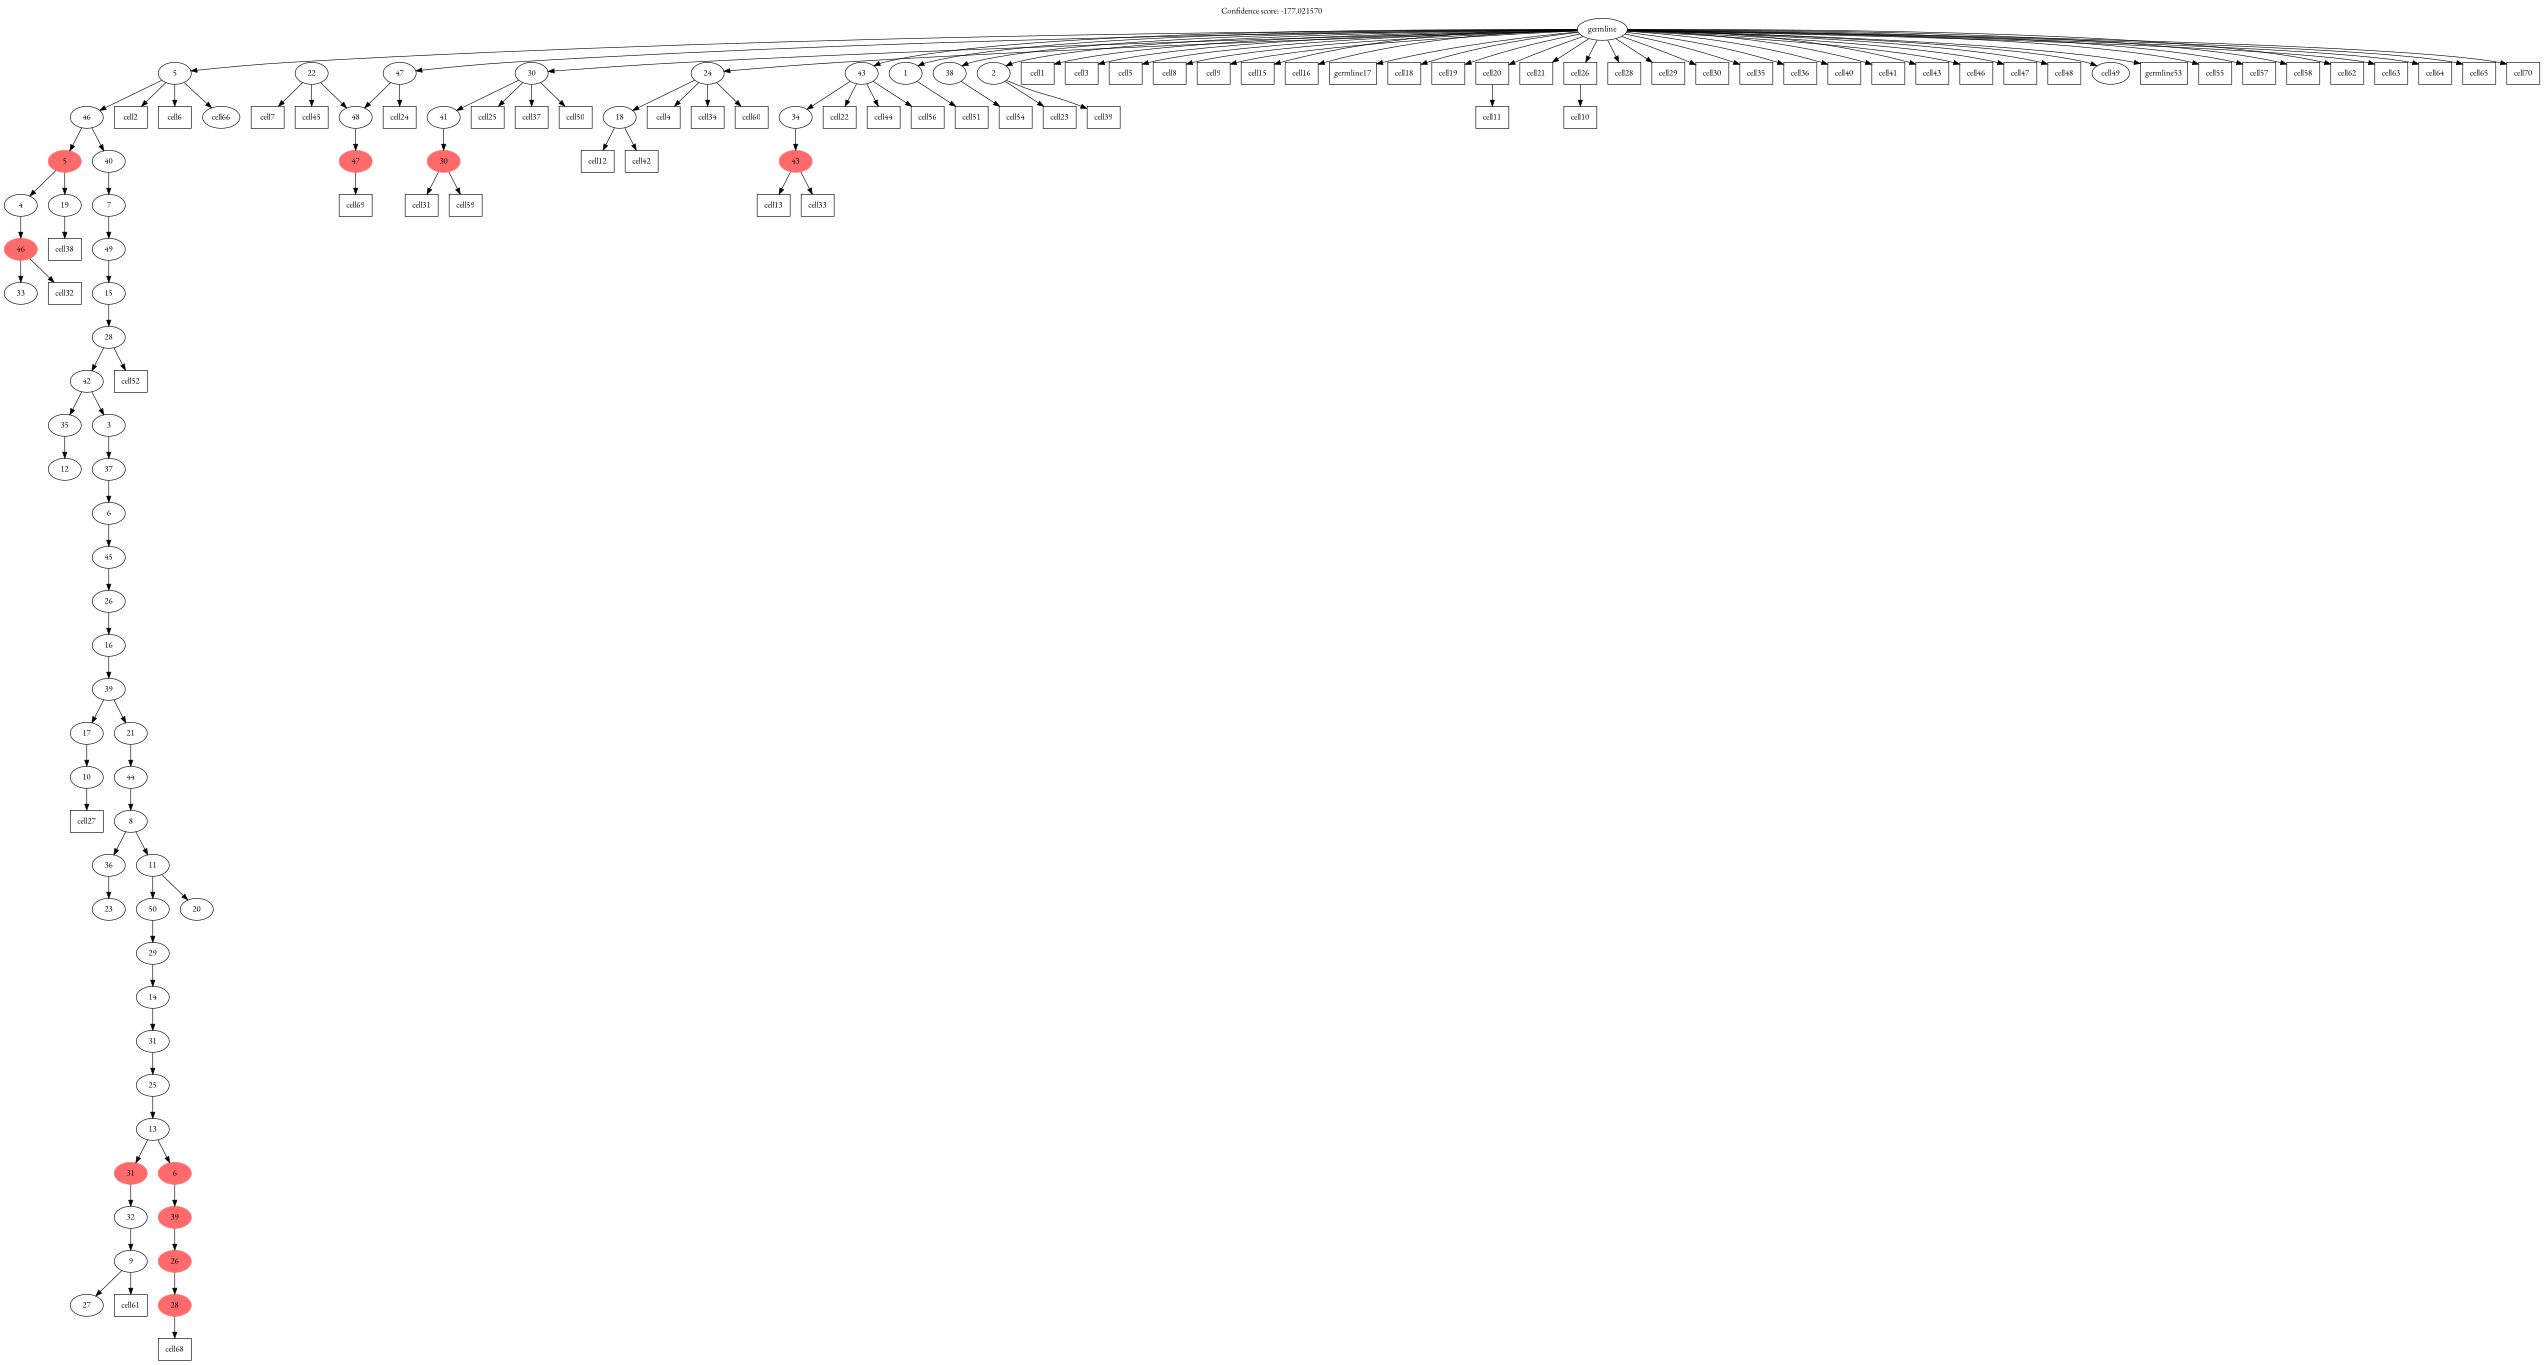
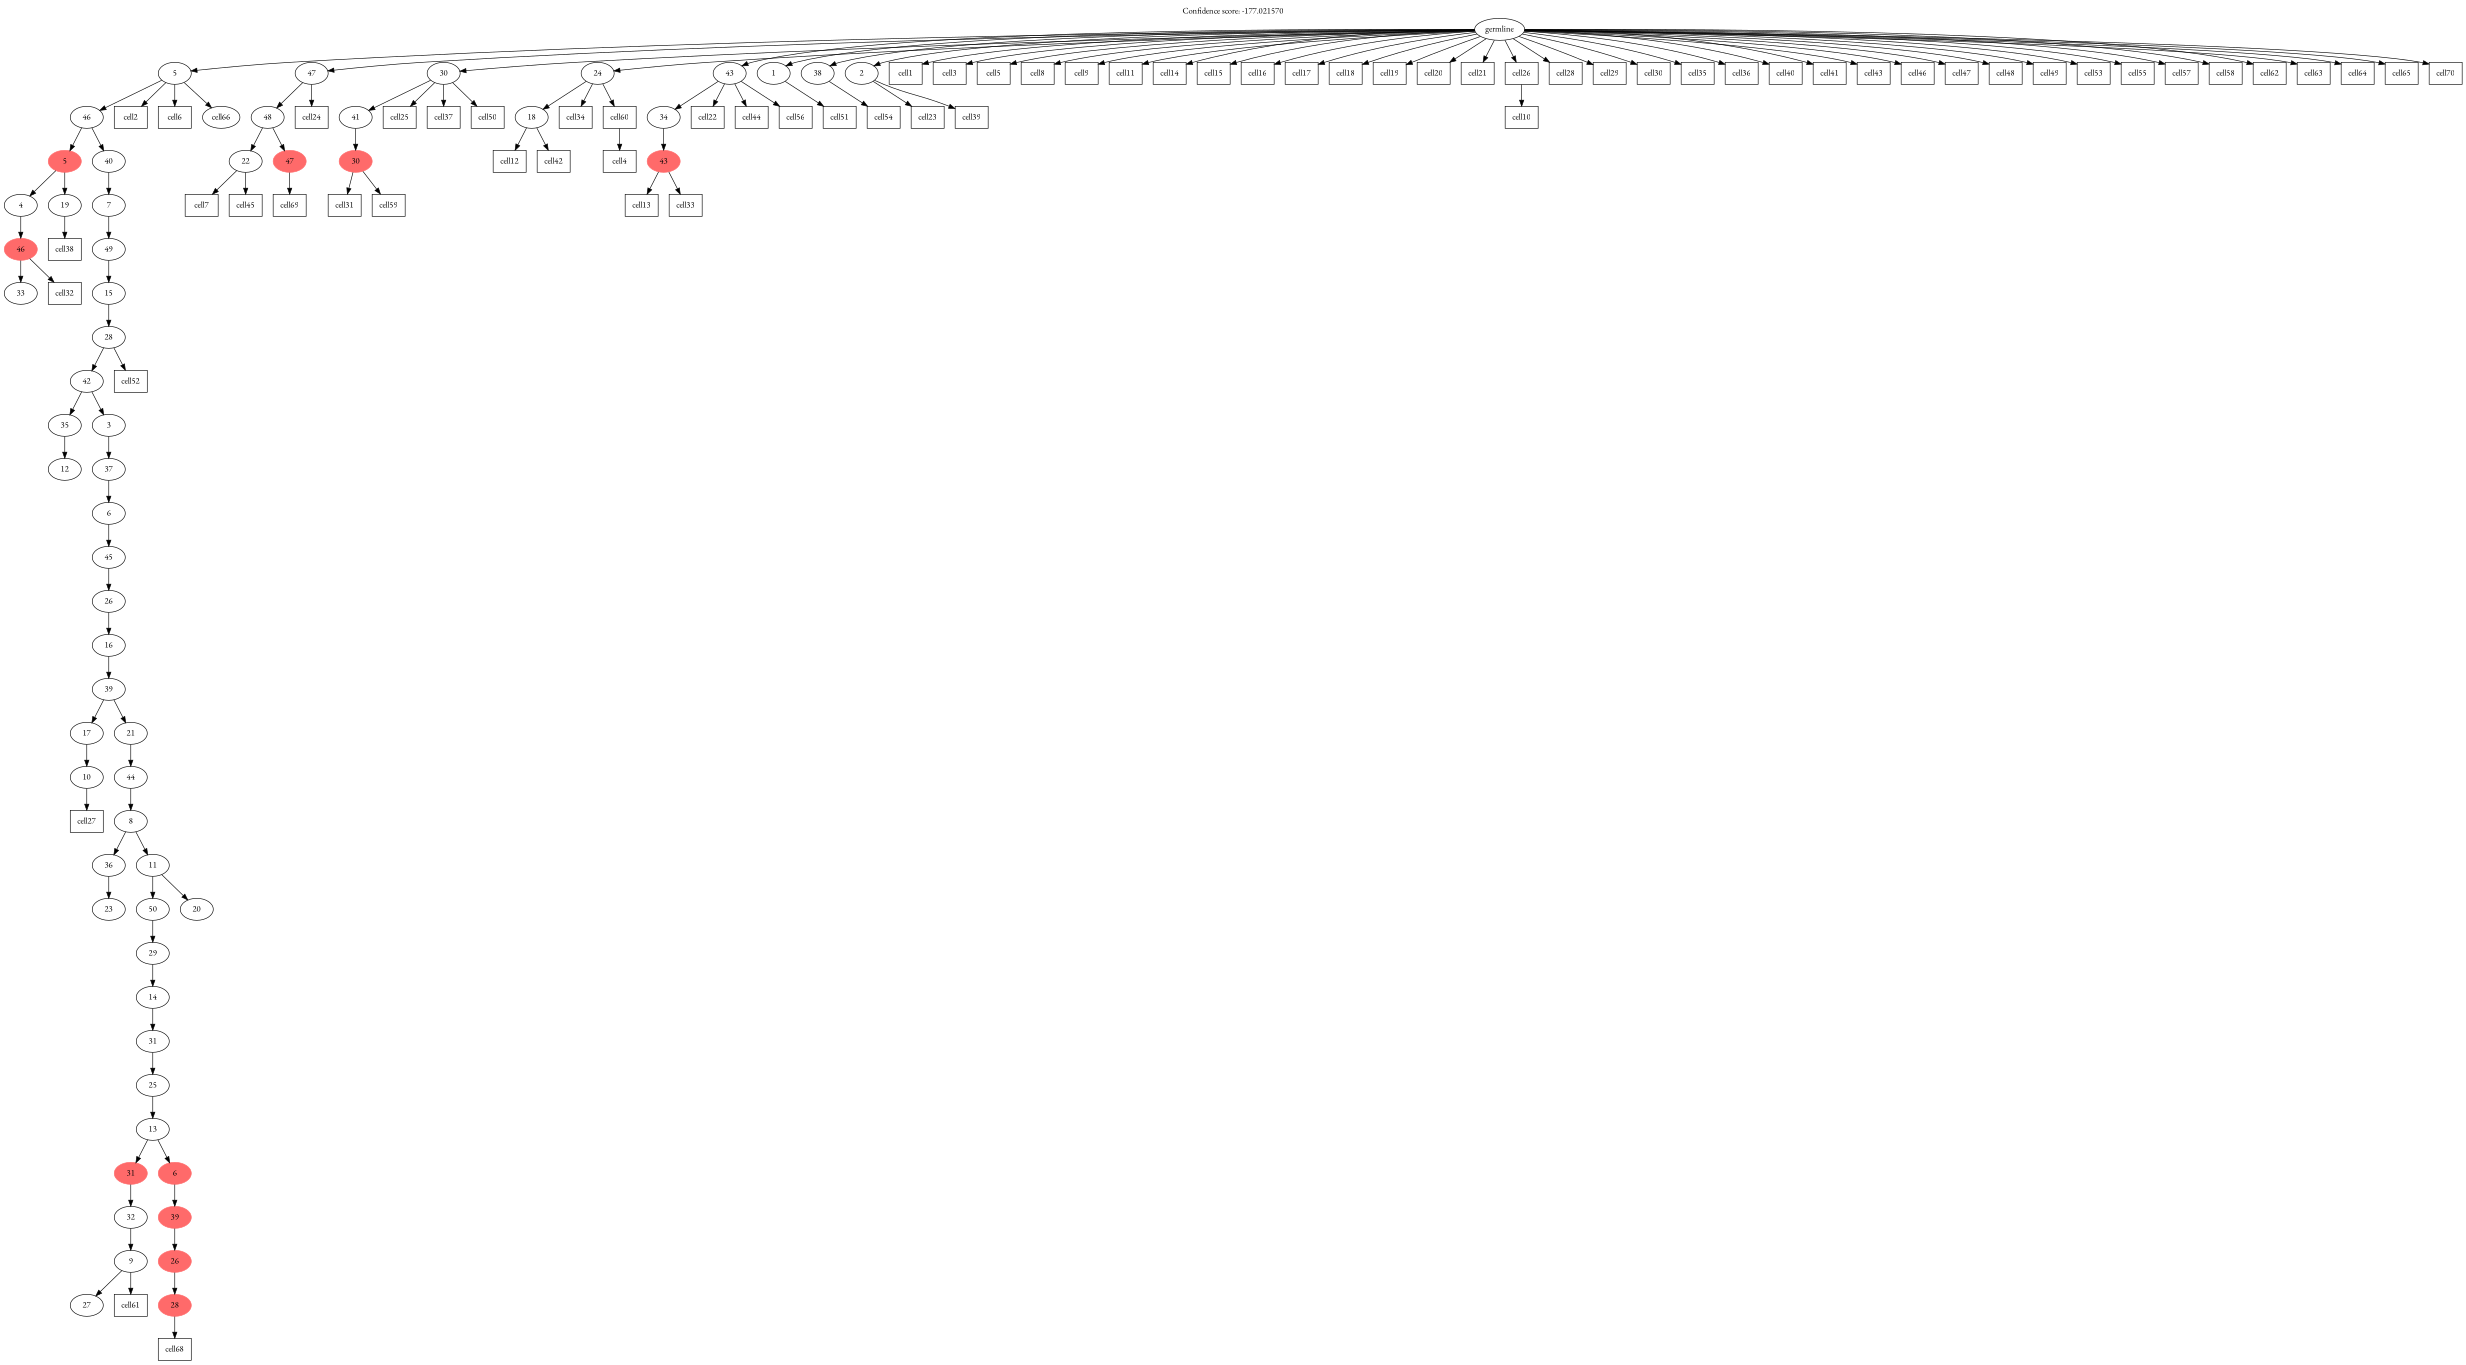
none -> (1170, 73)
(1353, 73) -> (1302, 73)
(2111, 73) -> (2050, 73)
(2164, 73) -> (2094, 73)
(689, 92) -> (620, 136)
(1492, 92) -> (1229, 50)
(331, 93) -> (258, 137)
